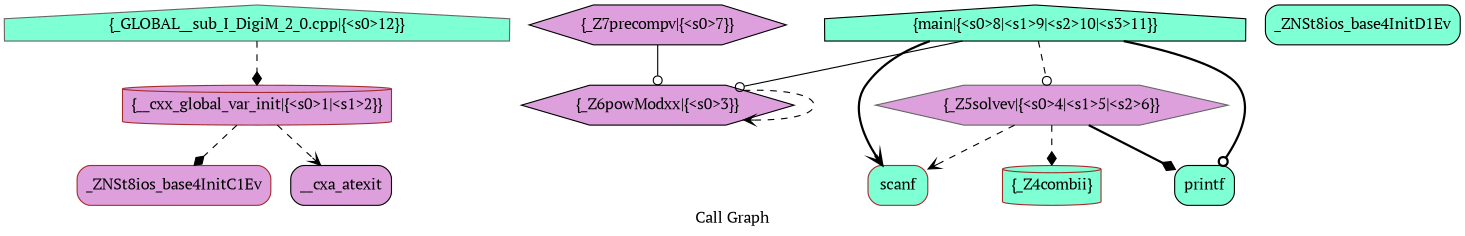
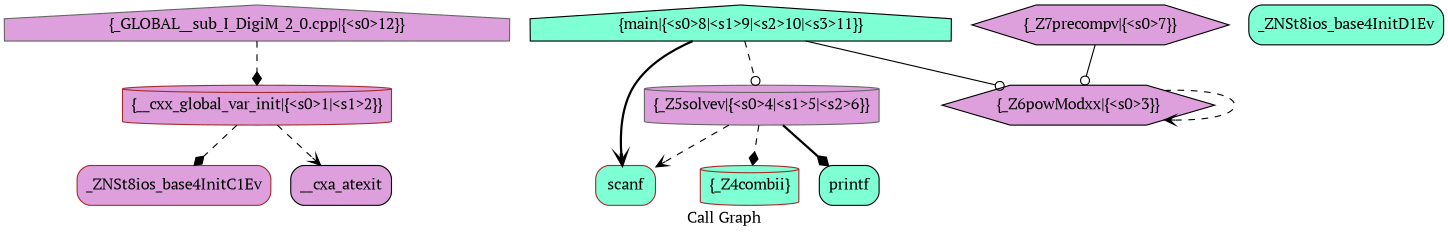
(257, 25) -> (257, 25)
(1220, 71) -> none
(1052, 105) -> (762, 105)
